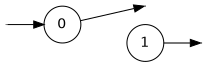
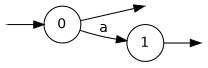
none -> (98, 36)
